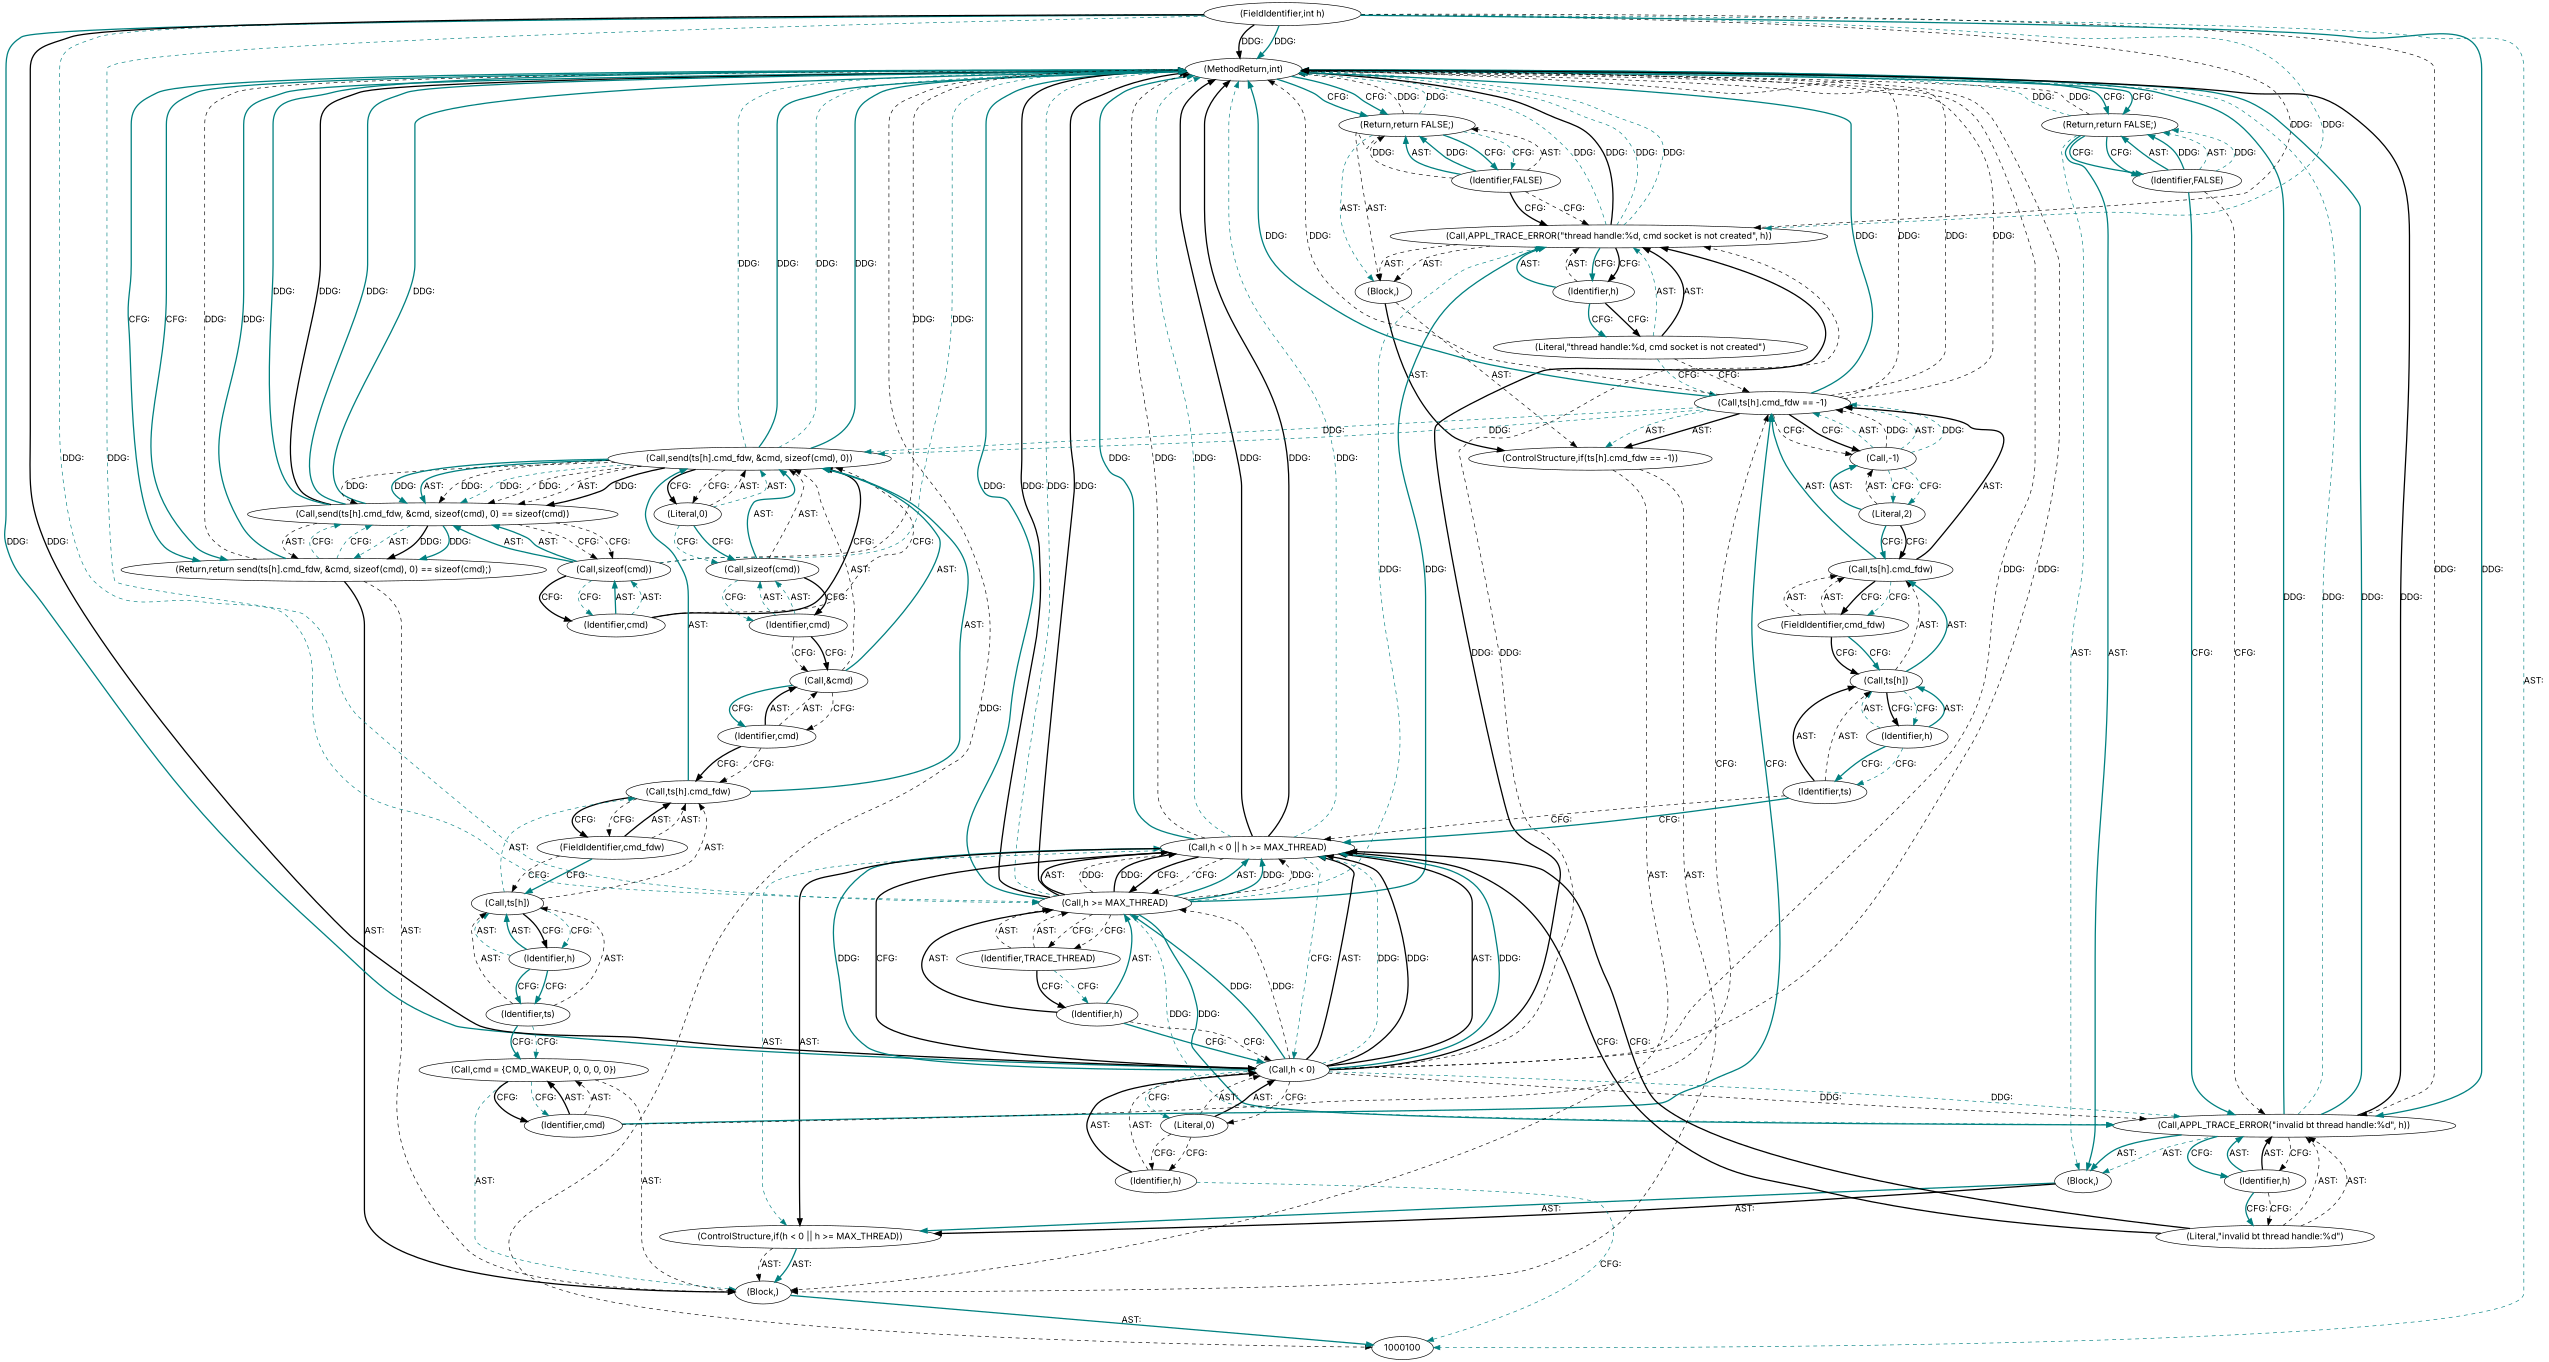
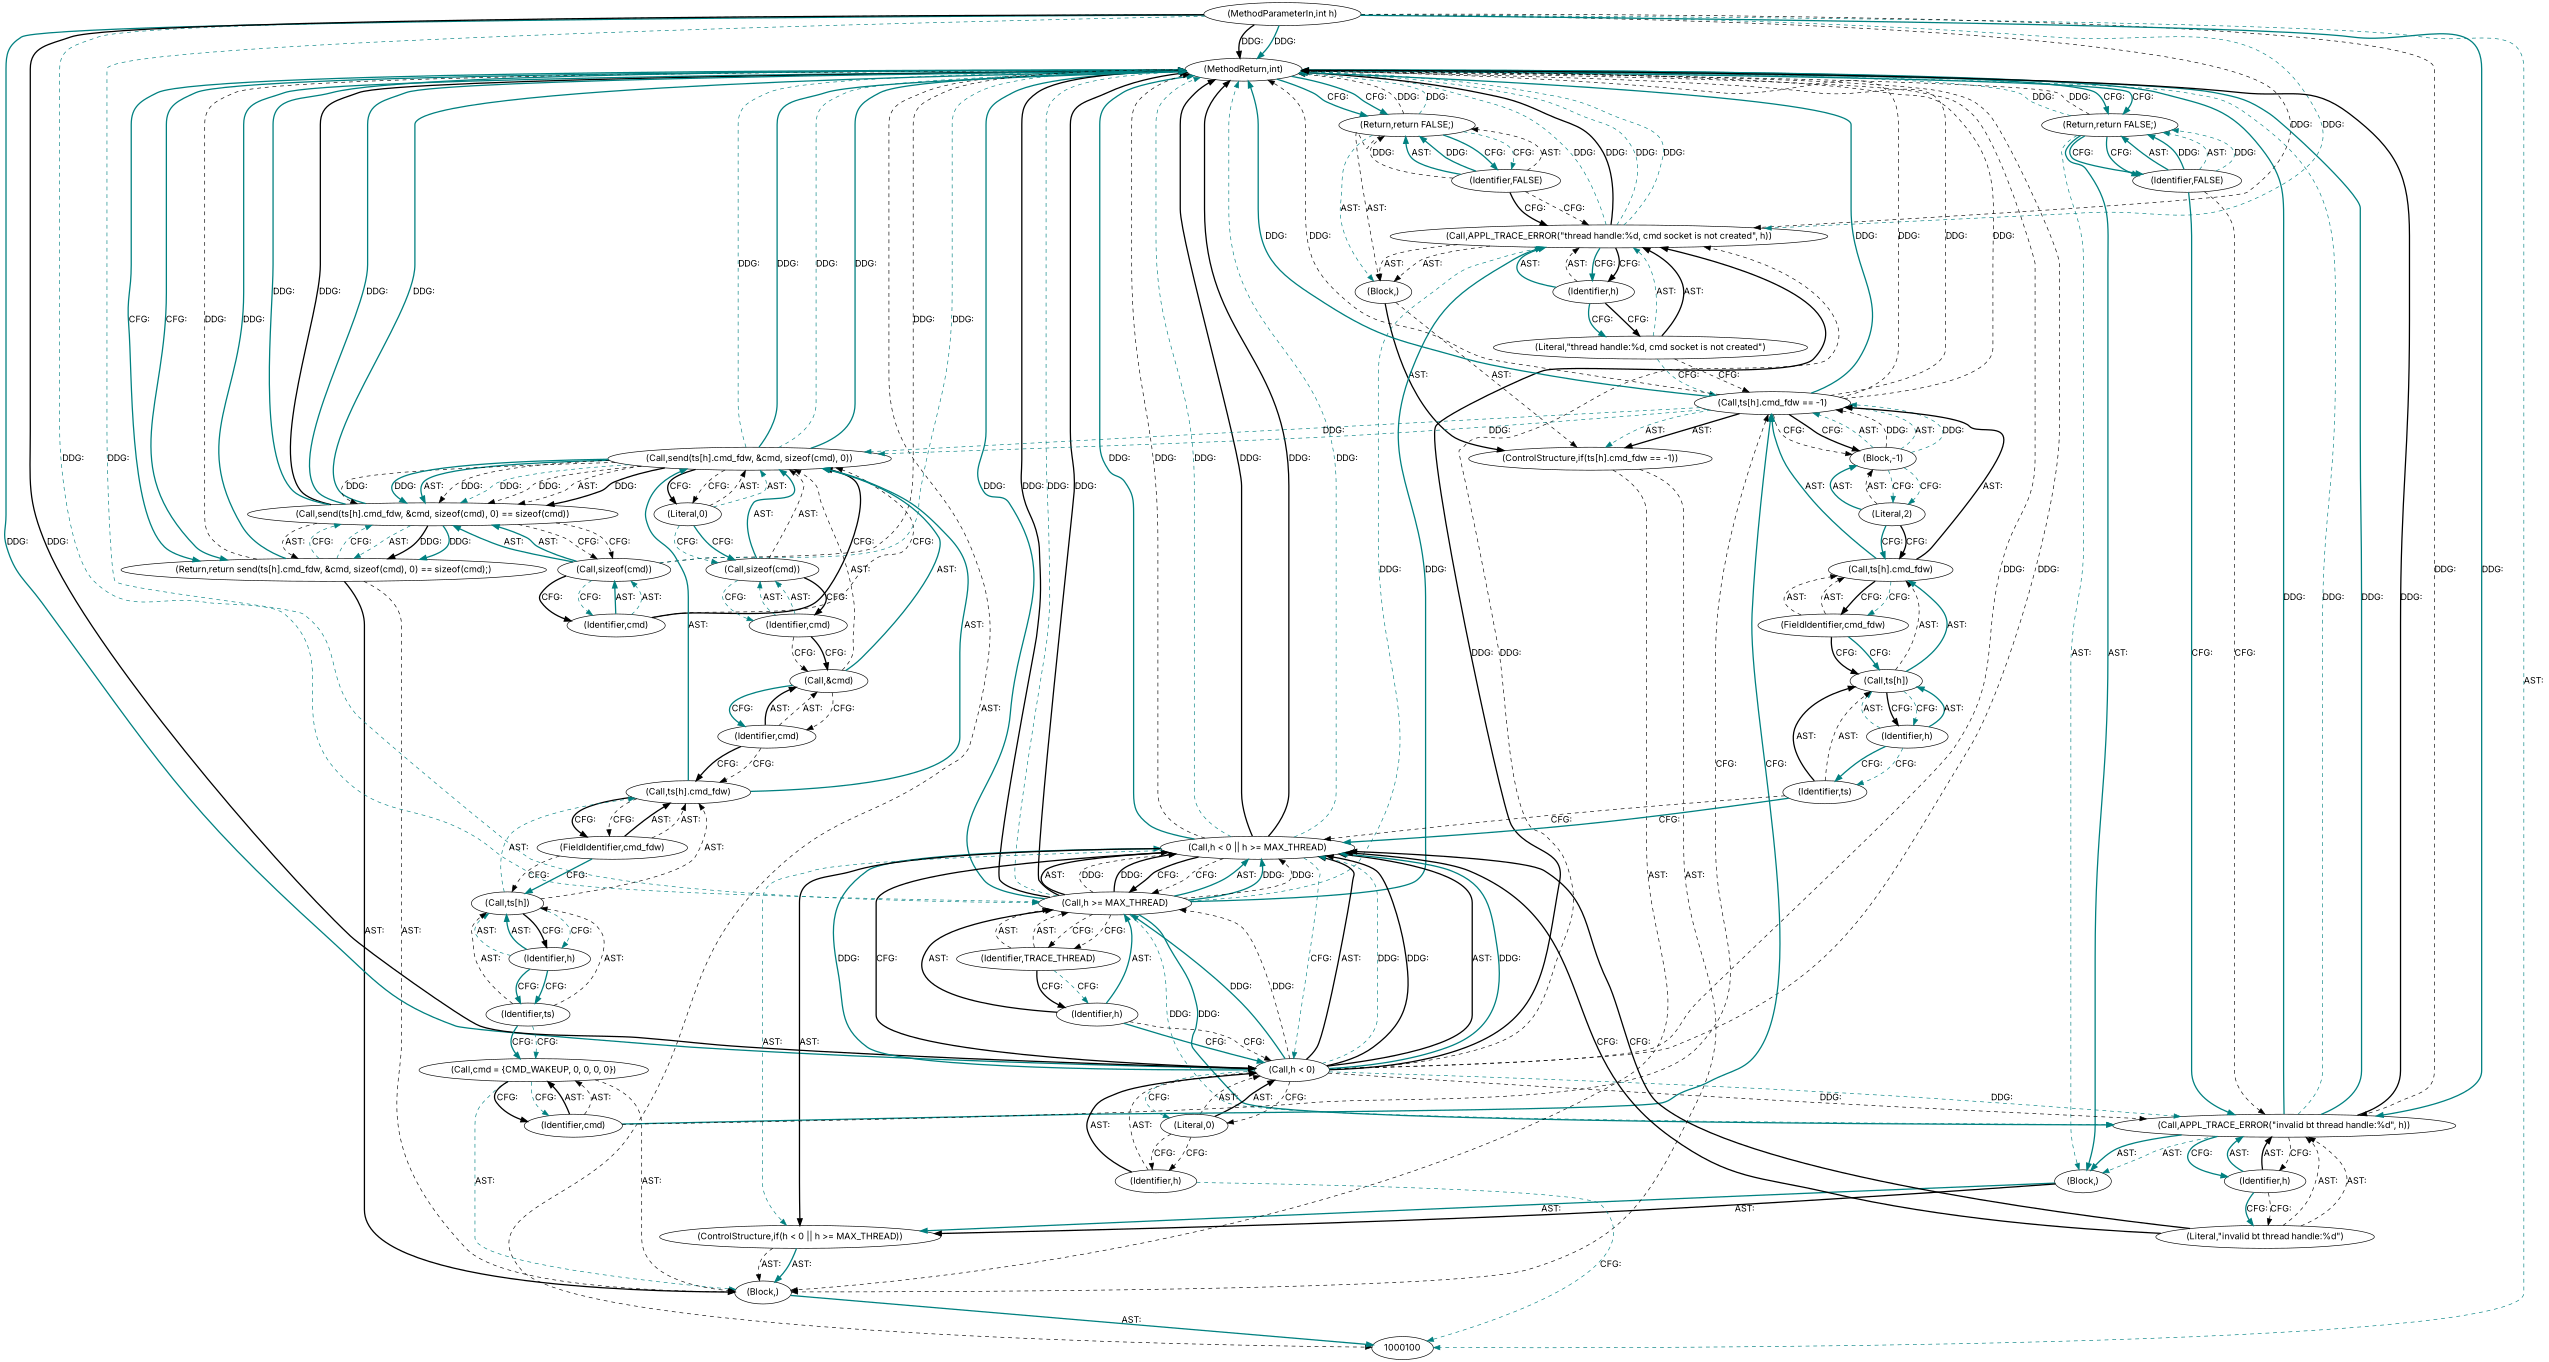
(1282, 14) -> (1282, 14)
(1883, 459) -> (1883, 459)
(992, 709) -> (992, 709)
